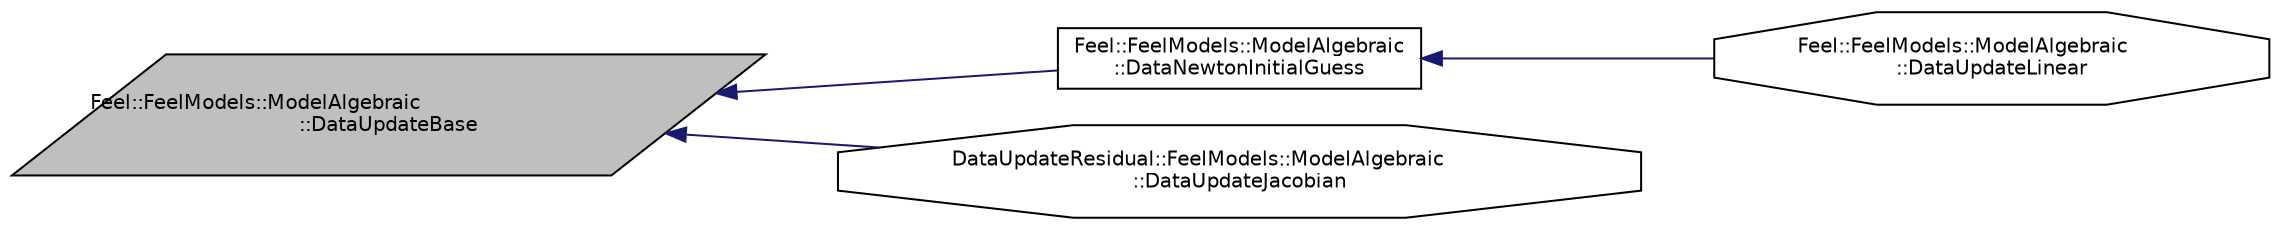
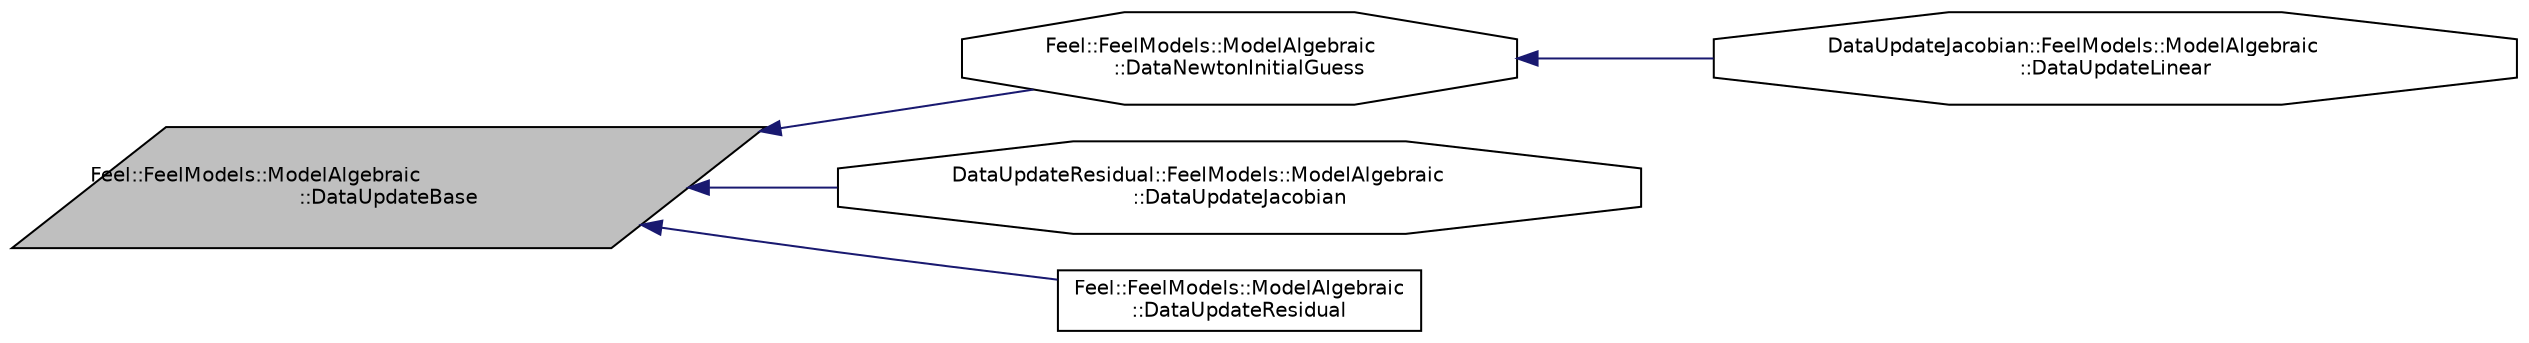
(1240, 58) -> (1240, 58)
(1992, 58) -> (2115, 58)
none -> (1240, 301)
